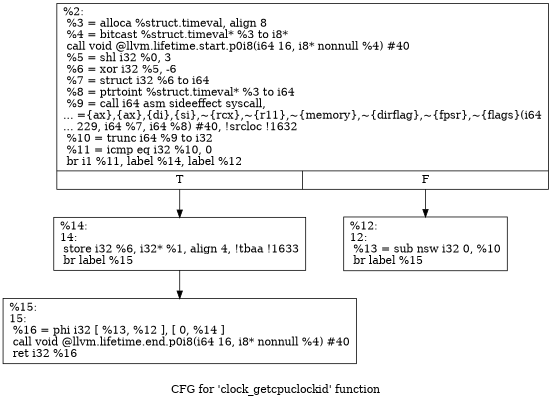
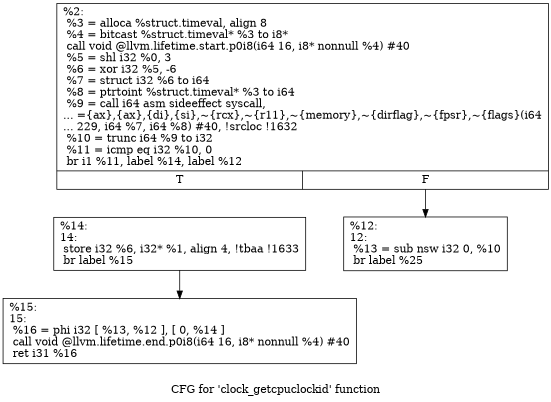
(180, 200) -> none
(387, 261) -> (387, 261)
(43, 354) -> (43, 354)
